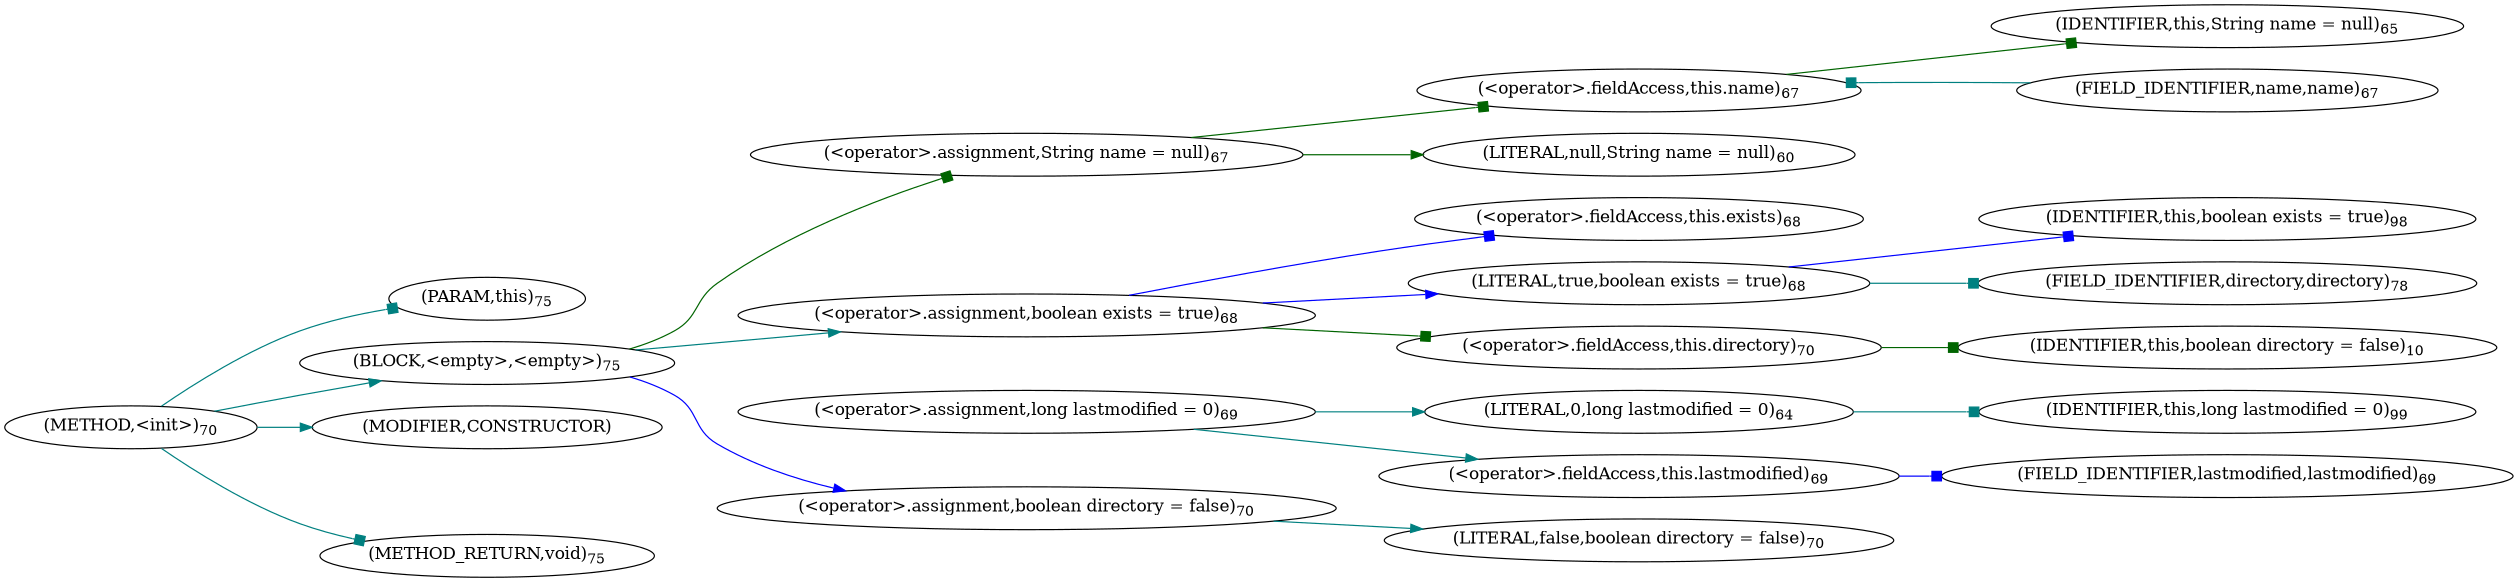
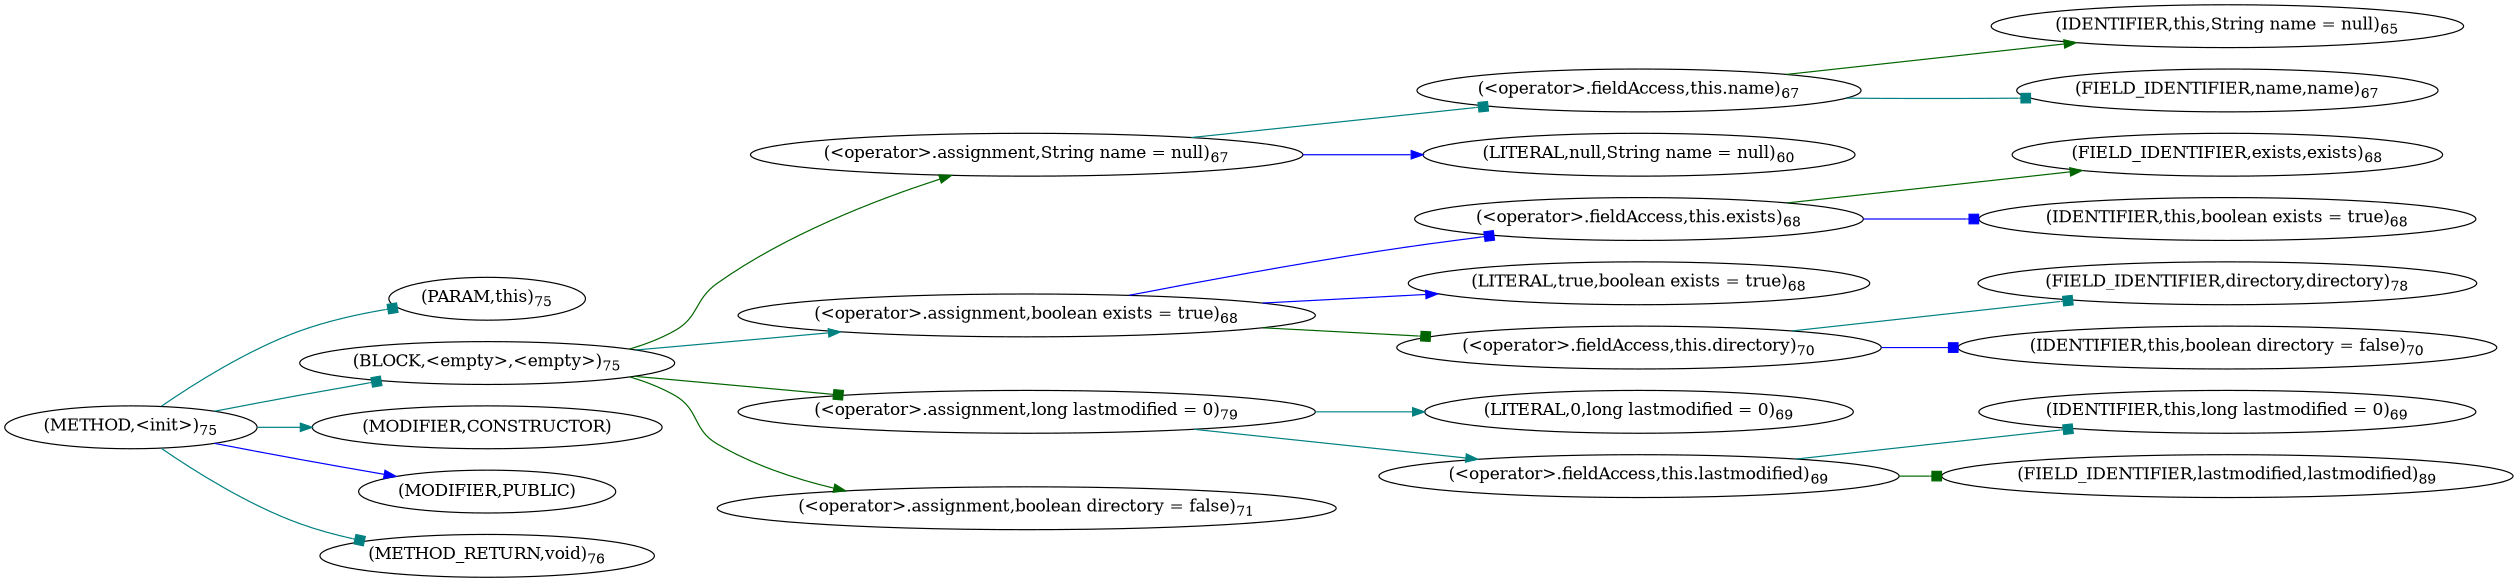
(1925, 59) -> (1925, 59)
(1944, 82) -> (1932, 98)
(1334, 123) -> (1334, 123)
(1357, 155) -> (1357, 155)
none -> (2227, 155)
(2399, 217) -> (2399, 217)
(774, 248) -> (774, 248)
(1925, 252) -> (1915, 219)
(1918, 283) -> (1926, 316)
(2415, 346) -> (2415, 346)
(1914, 348) -> (1914, 348)
none -> (733, 385)
(292, 397) -> (292, 397)
(1230, 410) -> (1230, 410)
(1785, 410) -> (1785, 410)
(2399, 410) -> (2399, 410)
(1910, 412) -> (1928, 445)
(209, 426) -> (209, 426)
(722, 447) -> (722, 447)
(2428, 474) -> (2428, 474)
(1914, 476) -> (1914, 476)
none -> (487, 492)
(1246, 506) -> (1246, 506)
(1639, 540) -> none
(597, 554) -> (597, 554)
